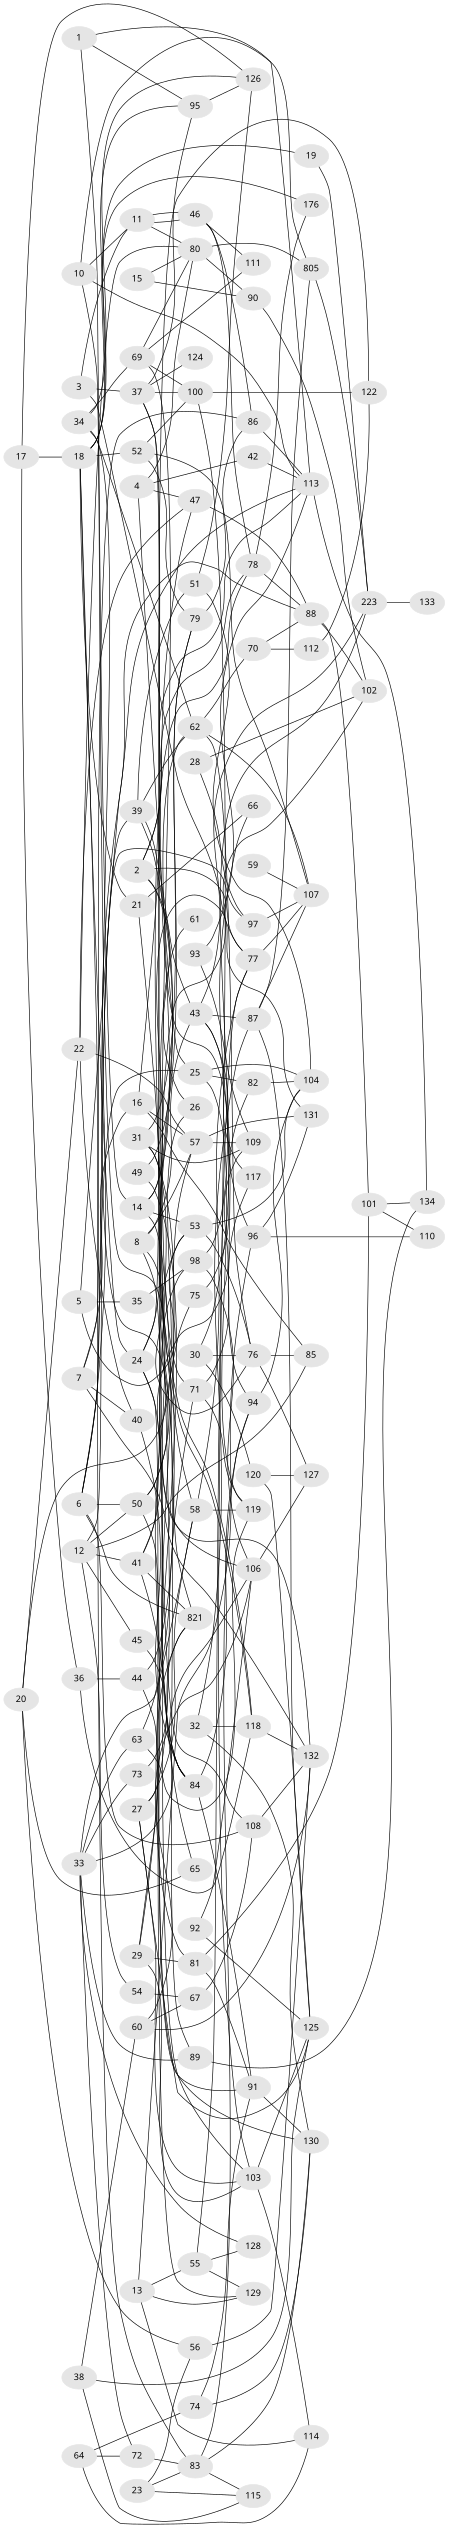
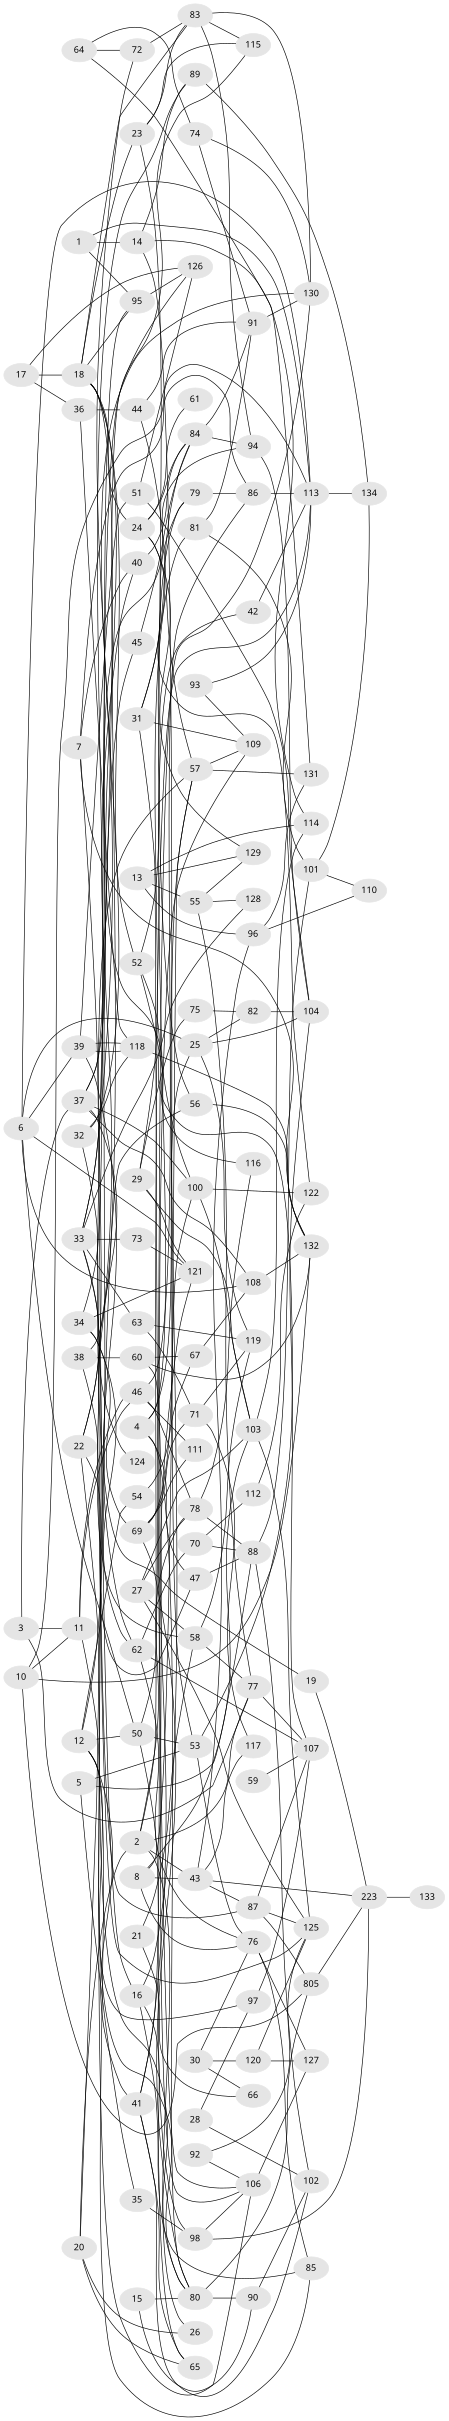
(311, 205) -> (253, 1164)
(165, 670) -> (159, 2184)
(94, 761) -> (102, 253)
(168, 1015) -> none
(137, 1173) -> none
(52, 1359) -> (94, 1993)
(195, 1618) -> (195, 1272)
